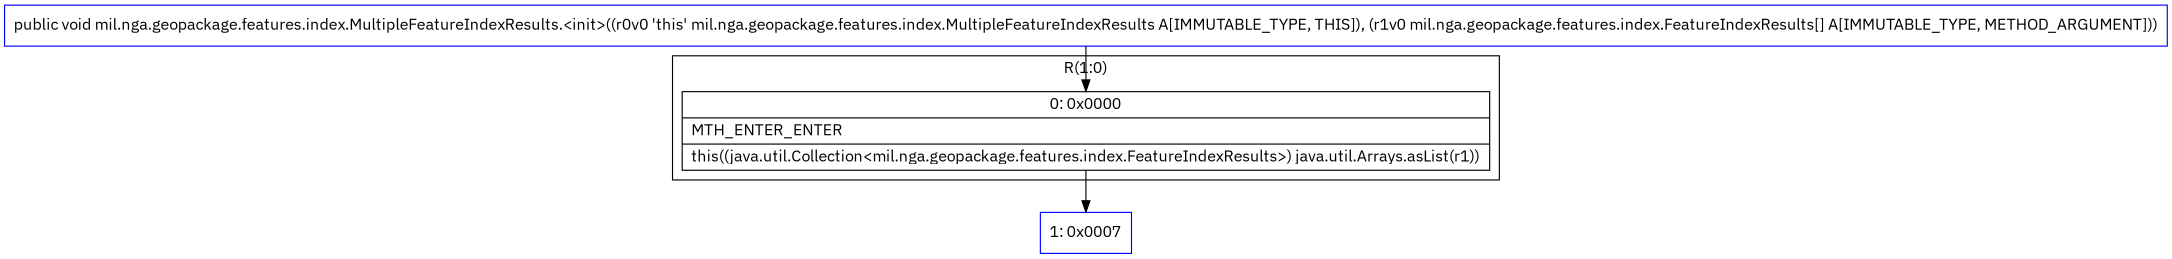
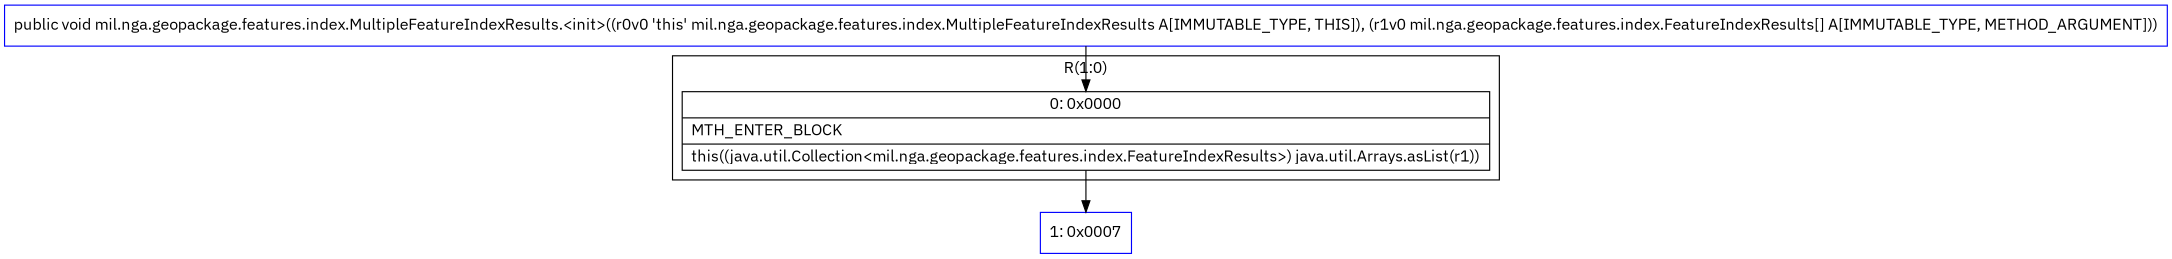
(767, 130) -> (767, 130)
